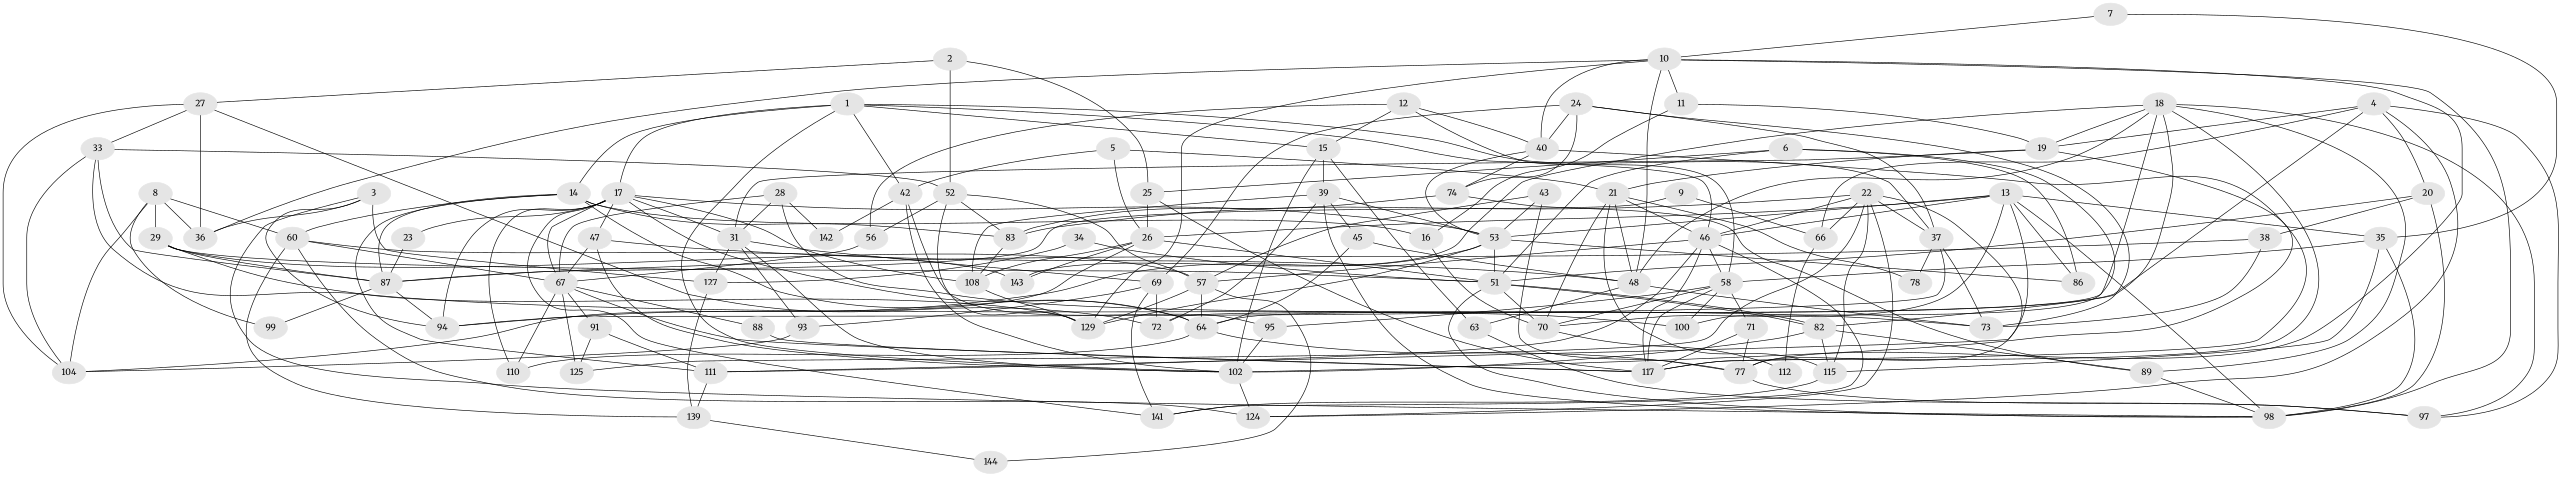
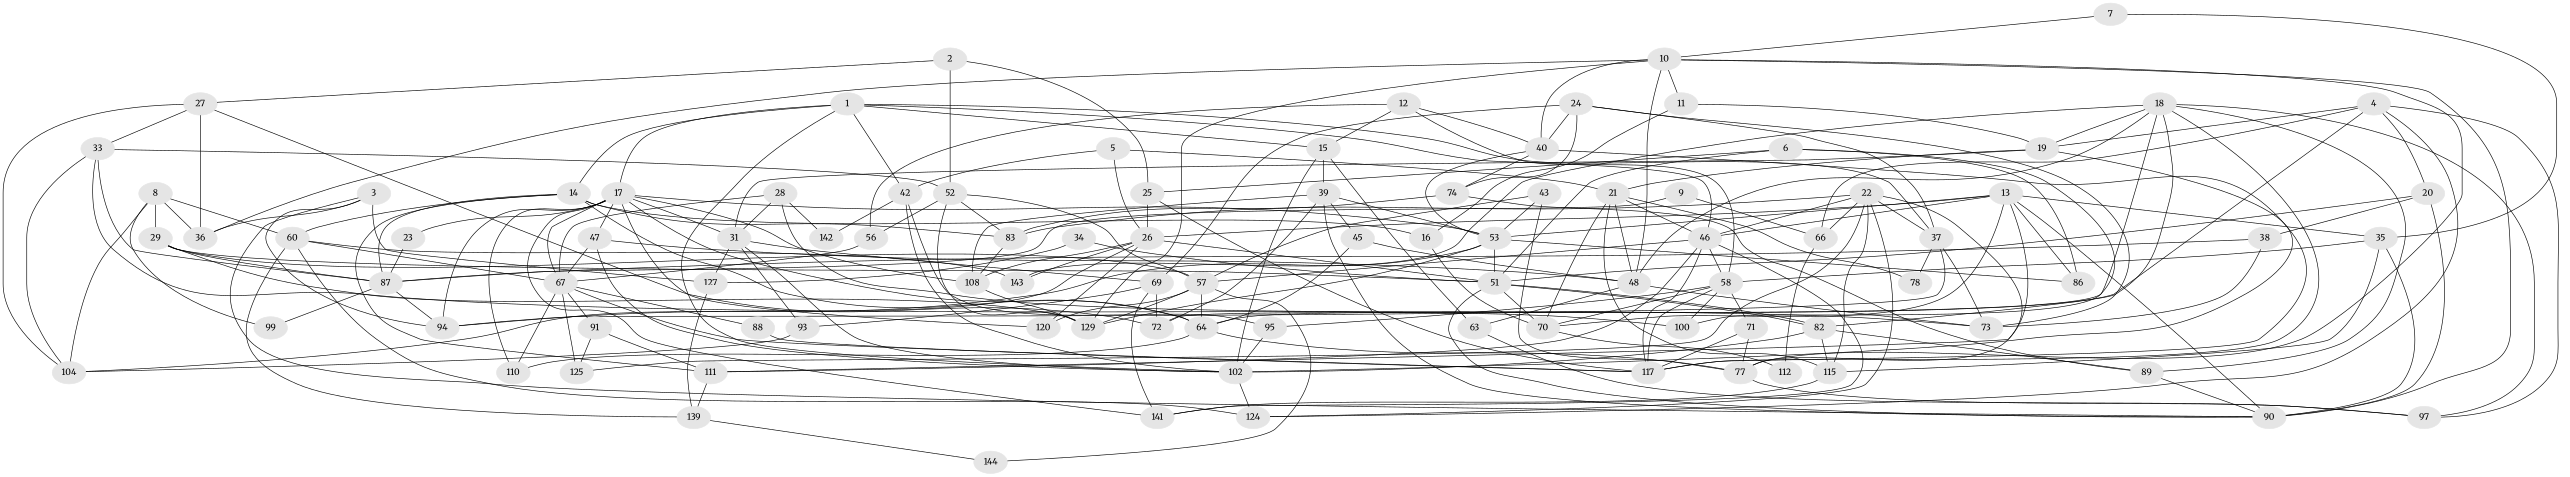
none -> (1043, 328)
(2269, 418) -> (2269, 418)
